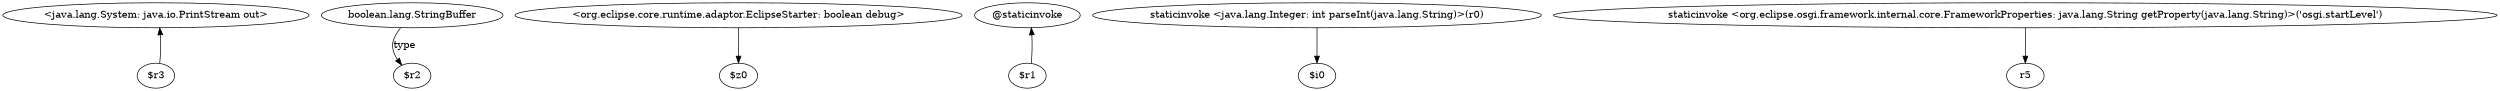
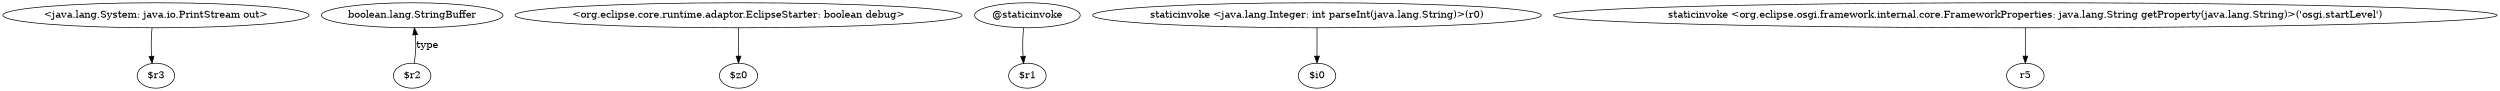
(393, 43) -> (416, 49)
(161, 49) -> (151, 42)
(1032, 49) -> (1023, 42)
